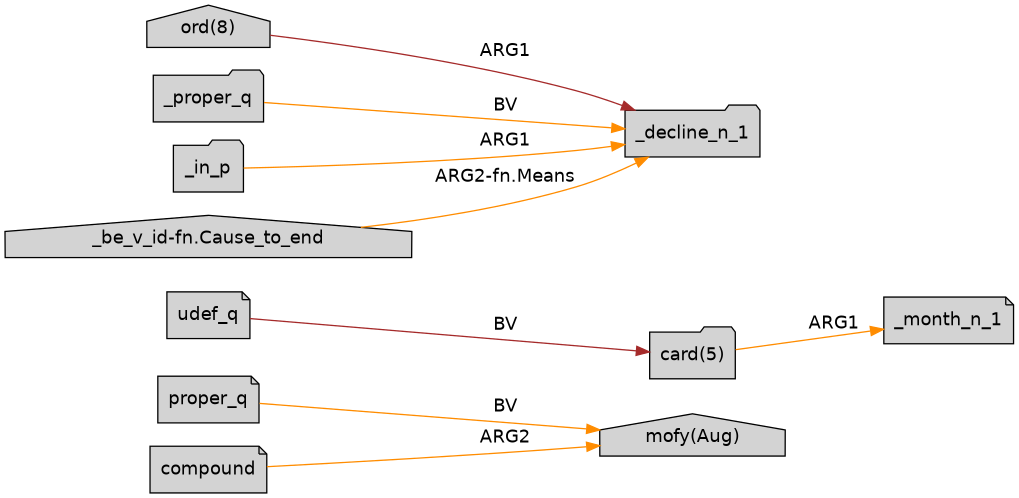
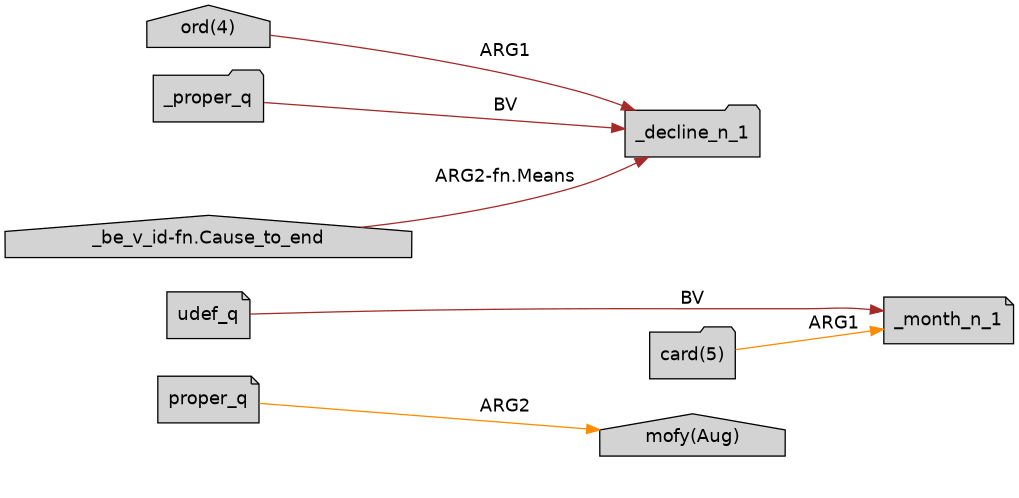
(208, 29) -> (208, 29)
(438, 115) -> (438, 115)
(208, 169) -> none
(501, 205) -> (501, 205)
(443, 335) -> (560, 309)
(506, 407) -> (506, 407)
(208, 470) -> none
